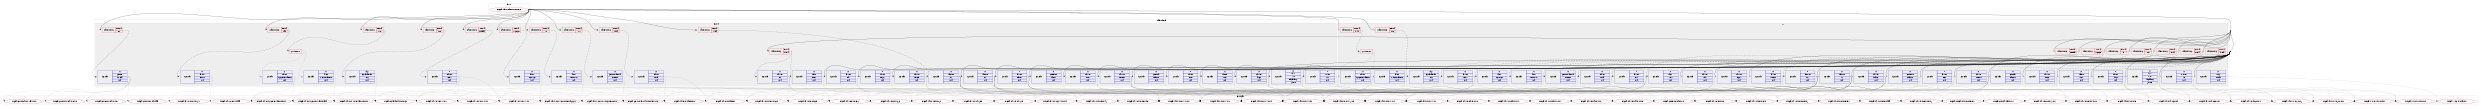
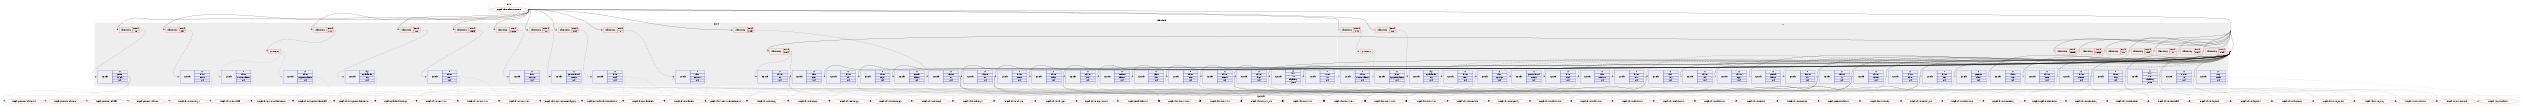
(24, 101) -> (148, 101)
none -> (767, 101)
